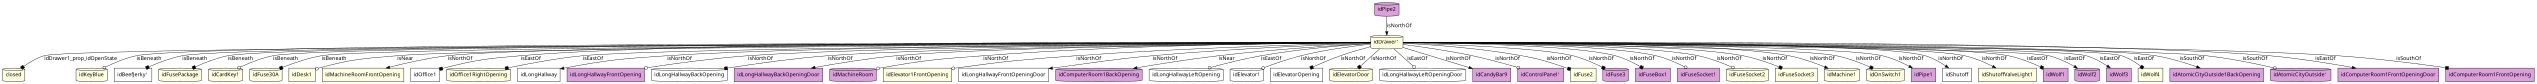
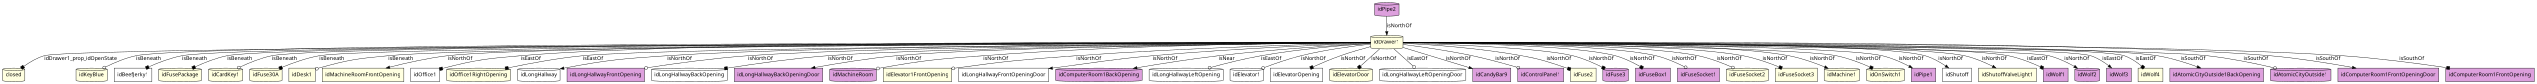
(405, 59) -> (401, 59)
(2074, 59) -> (2077, 59)
(2326, 59) -> (2328, 59)
(539, 75) -> (539, 75)
